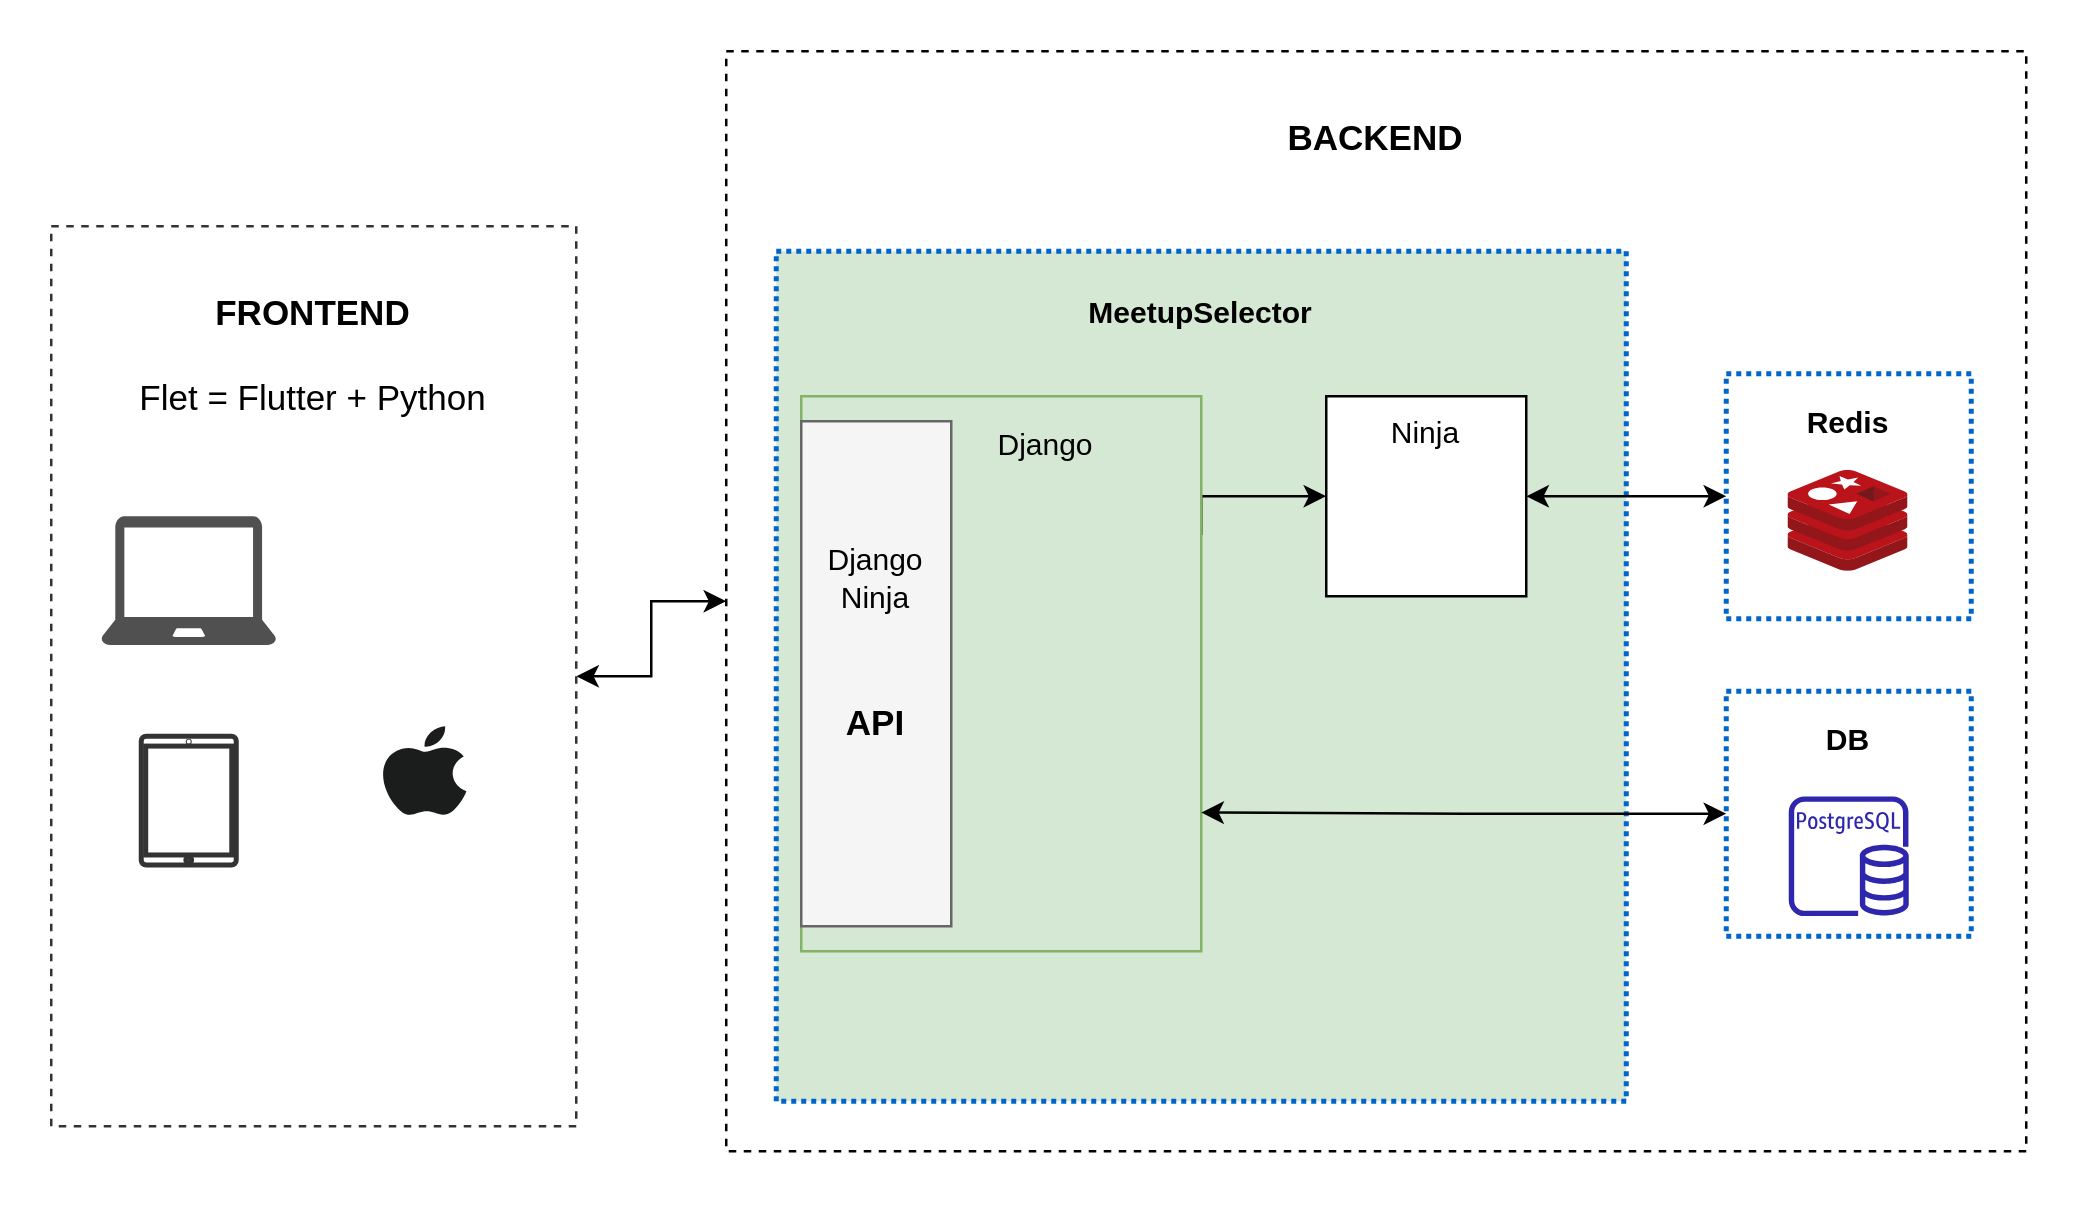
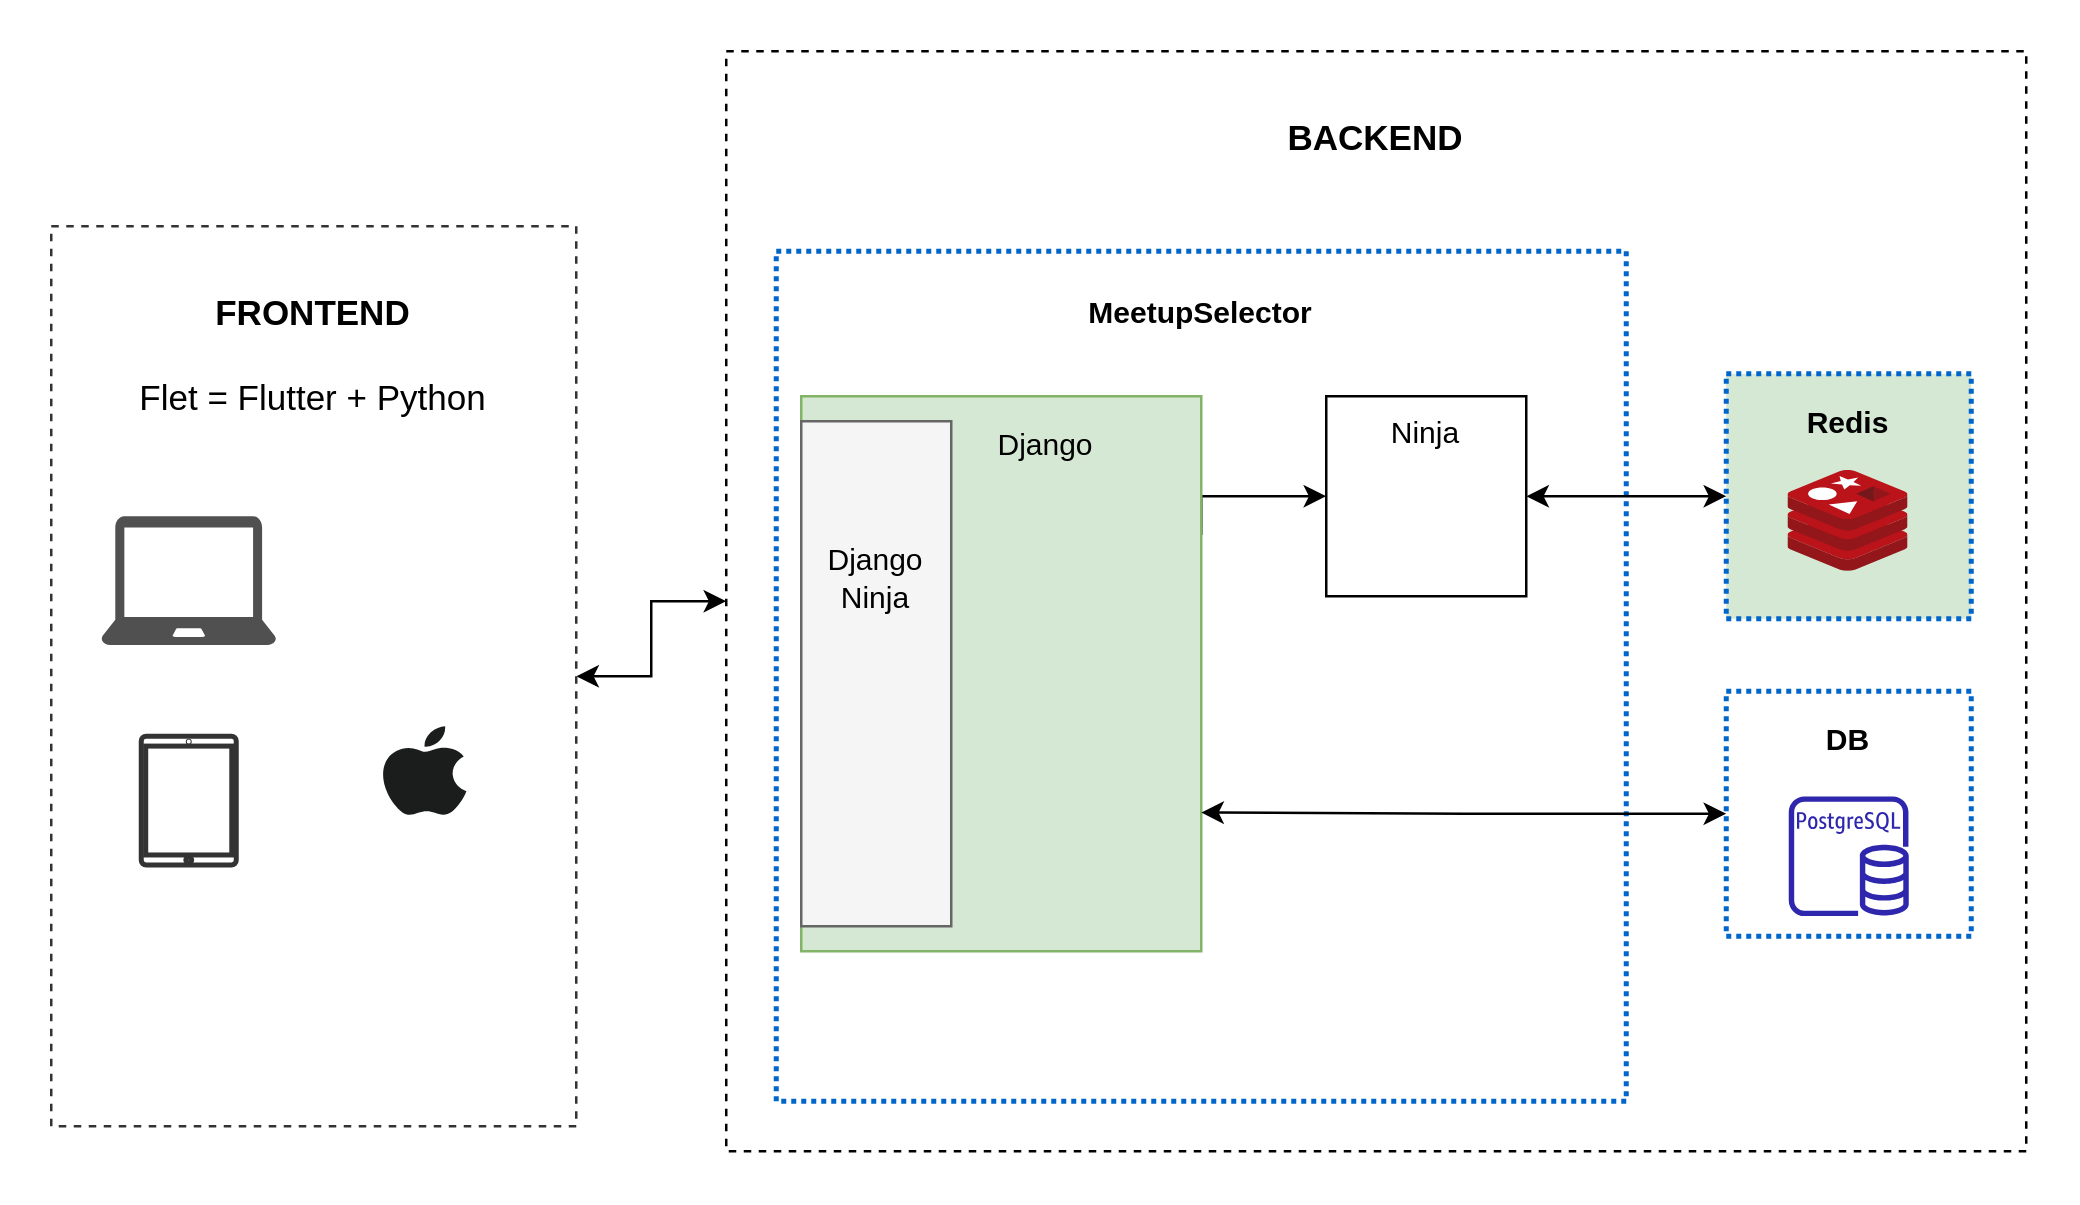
(1201, 314) -> (1201, 314)
(1849, 424) -> (1849, 424)
(876, 724) -> none
